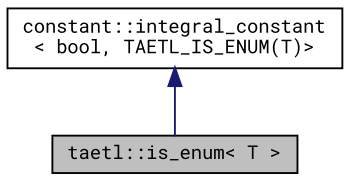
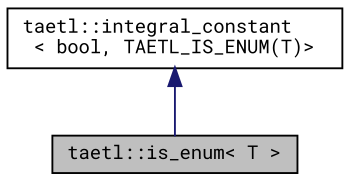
(175, 38) -> (175, 38)
